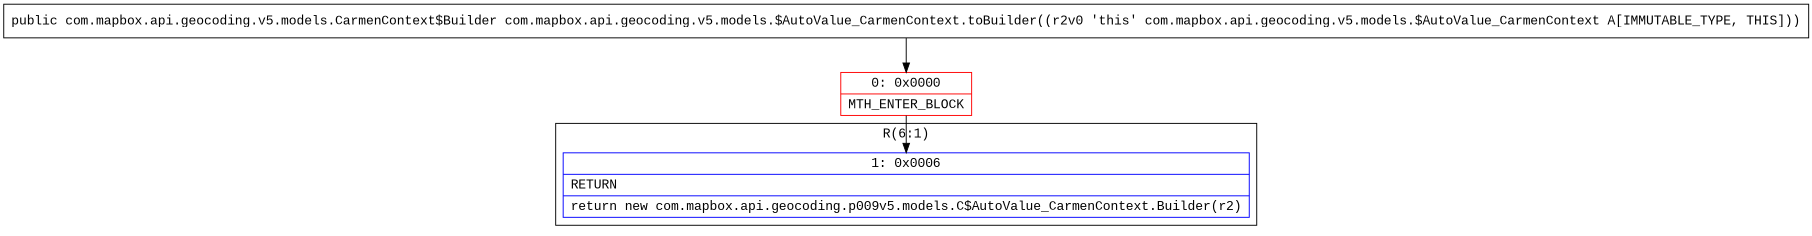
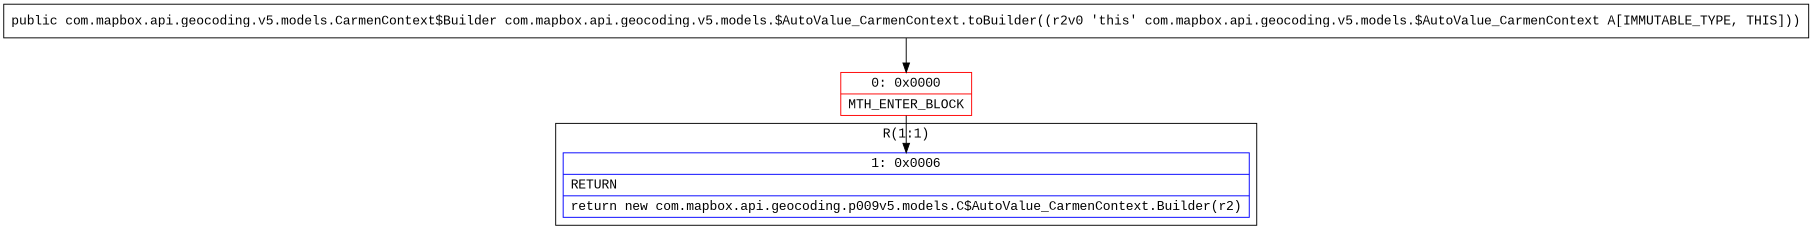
(906, 134) -> (906, 134)
